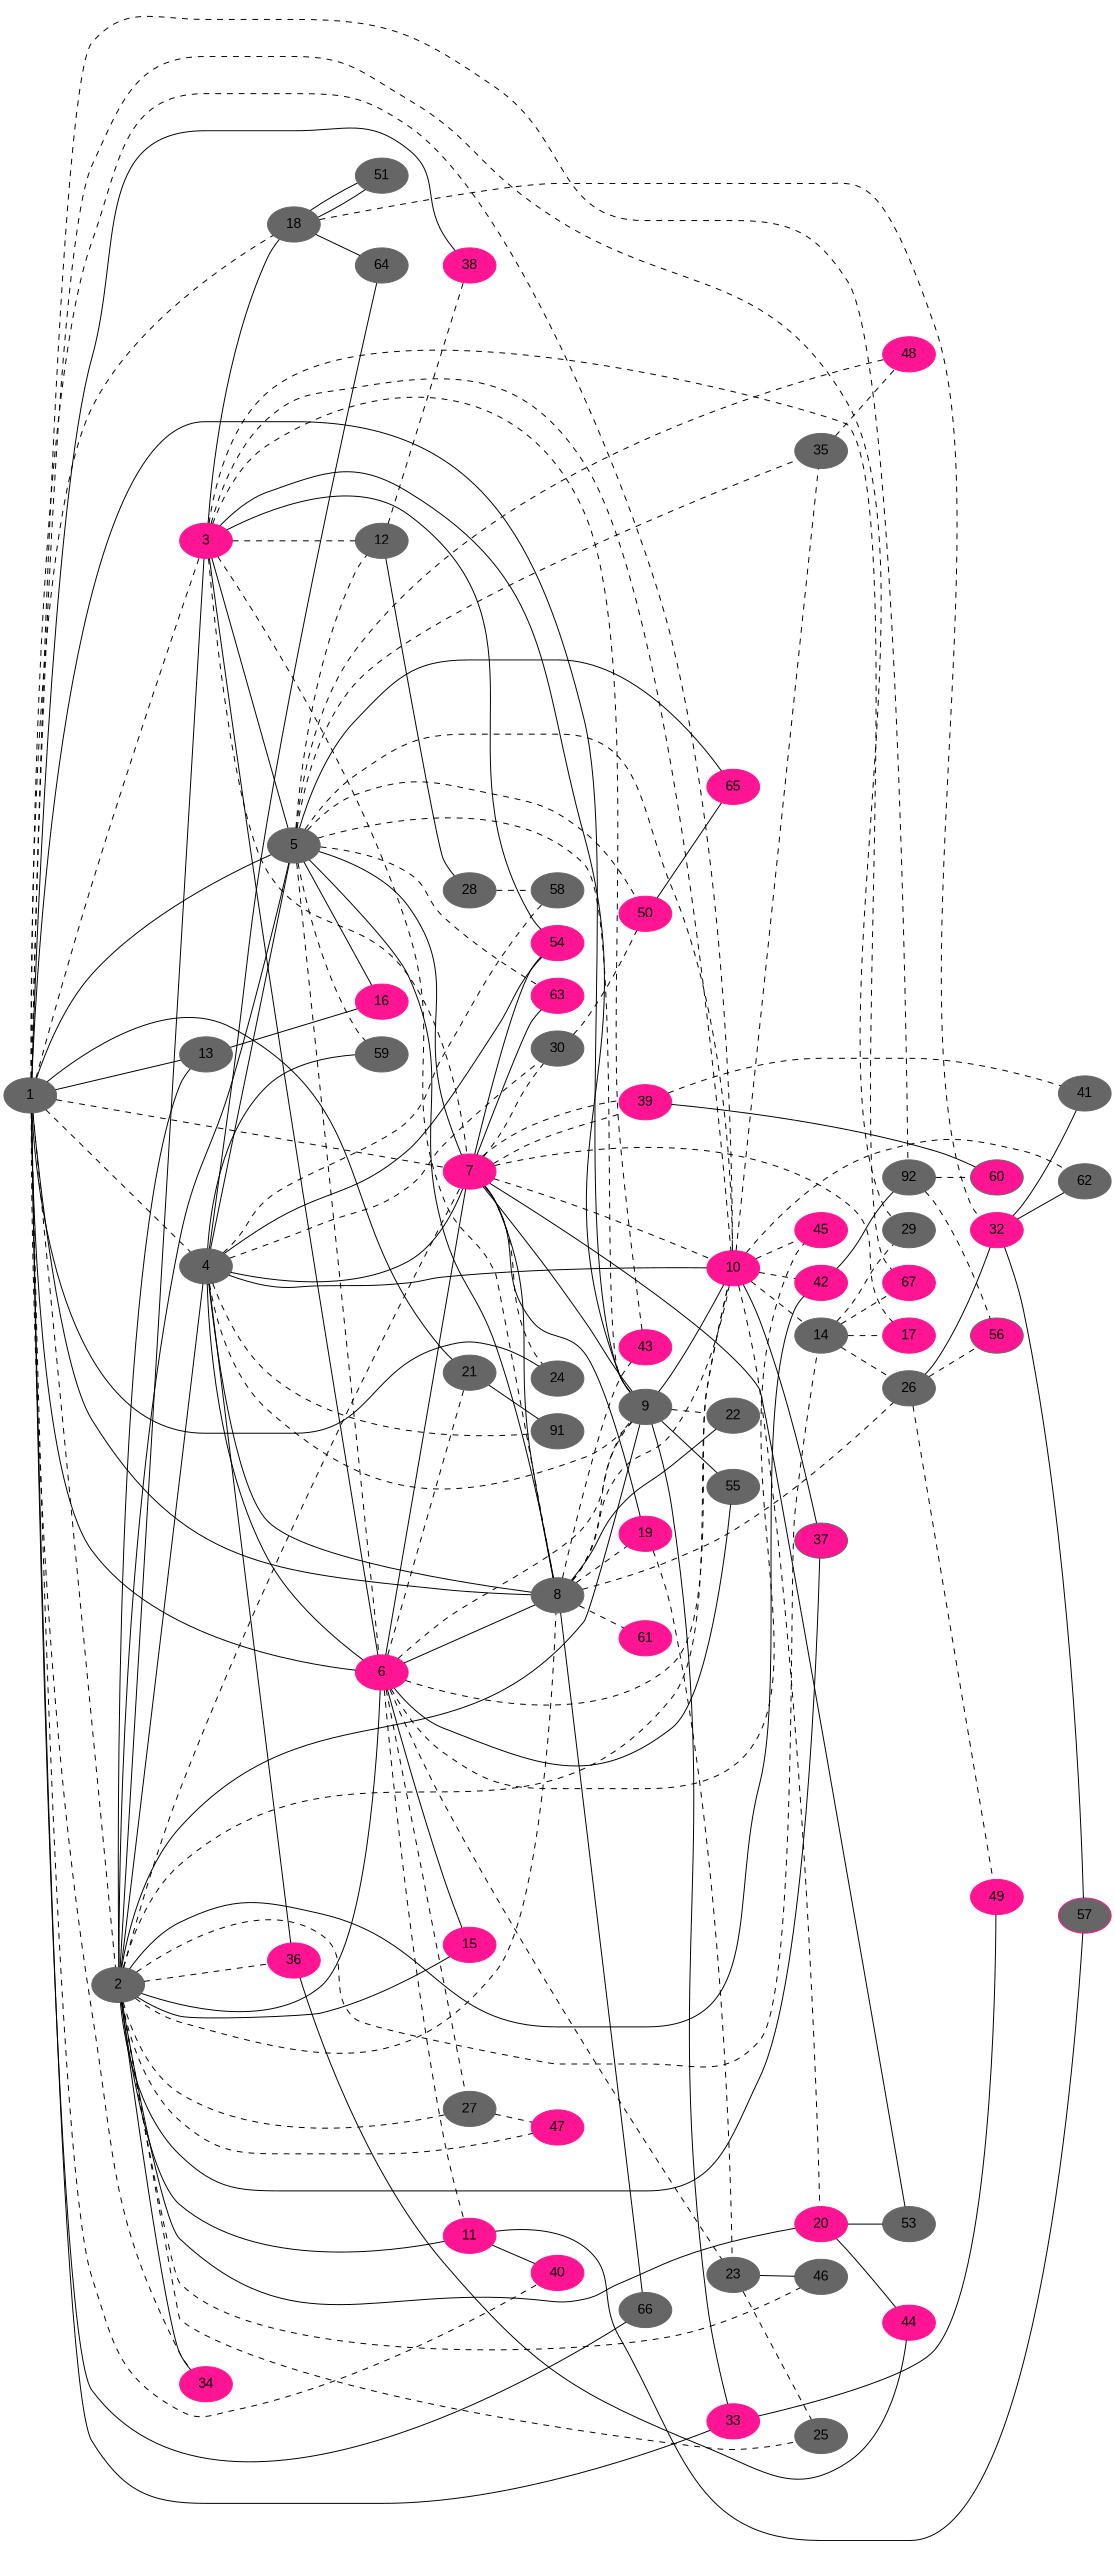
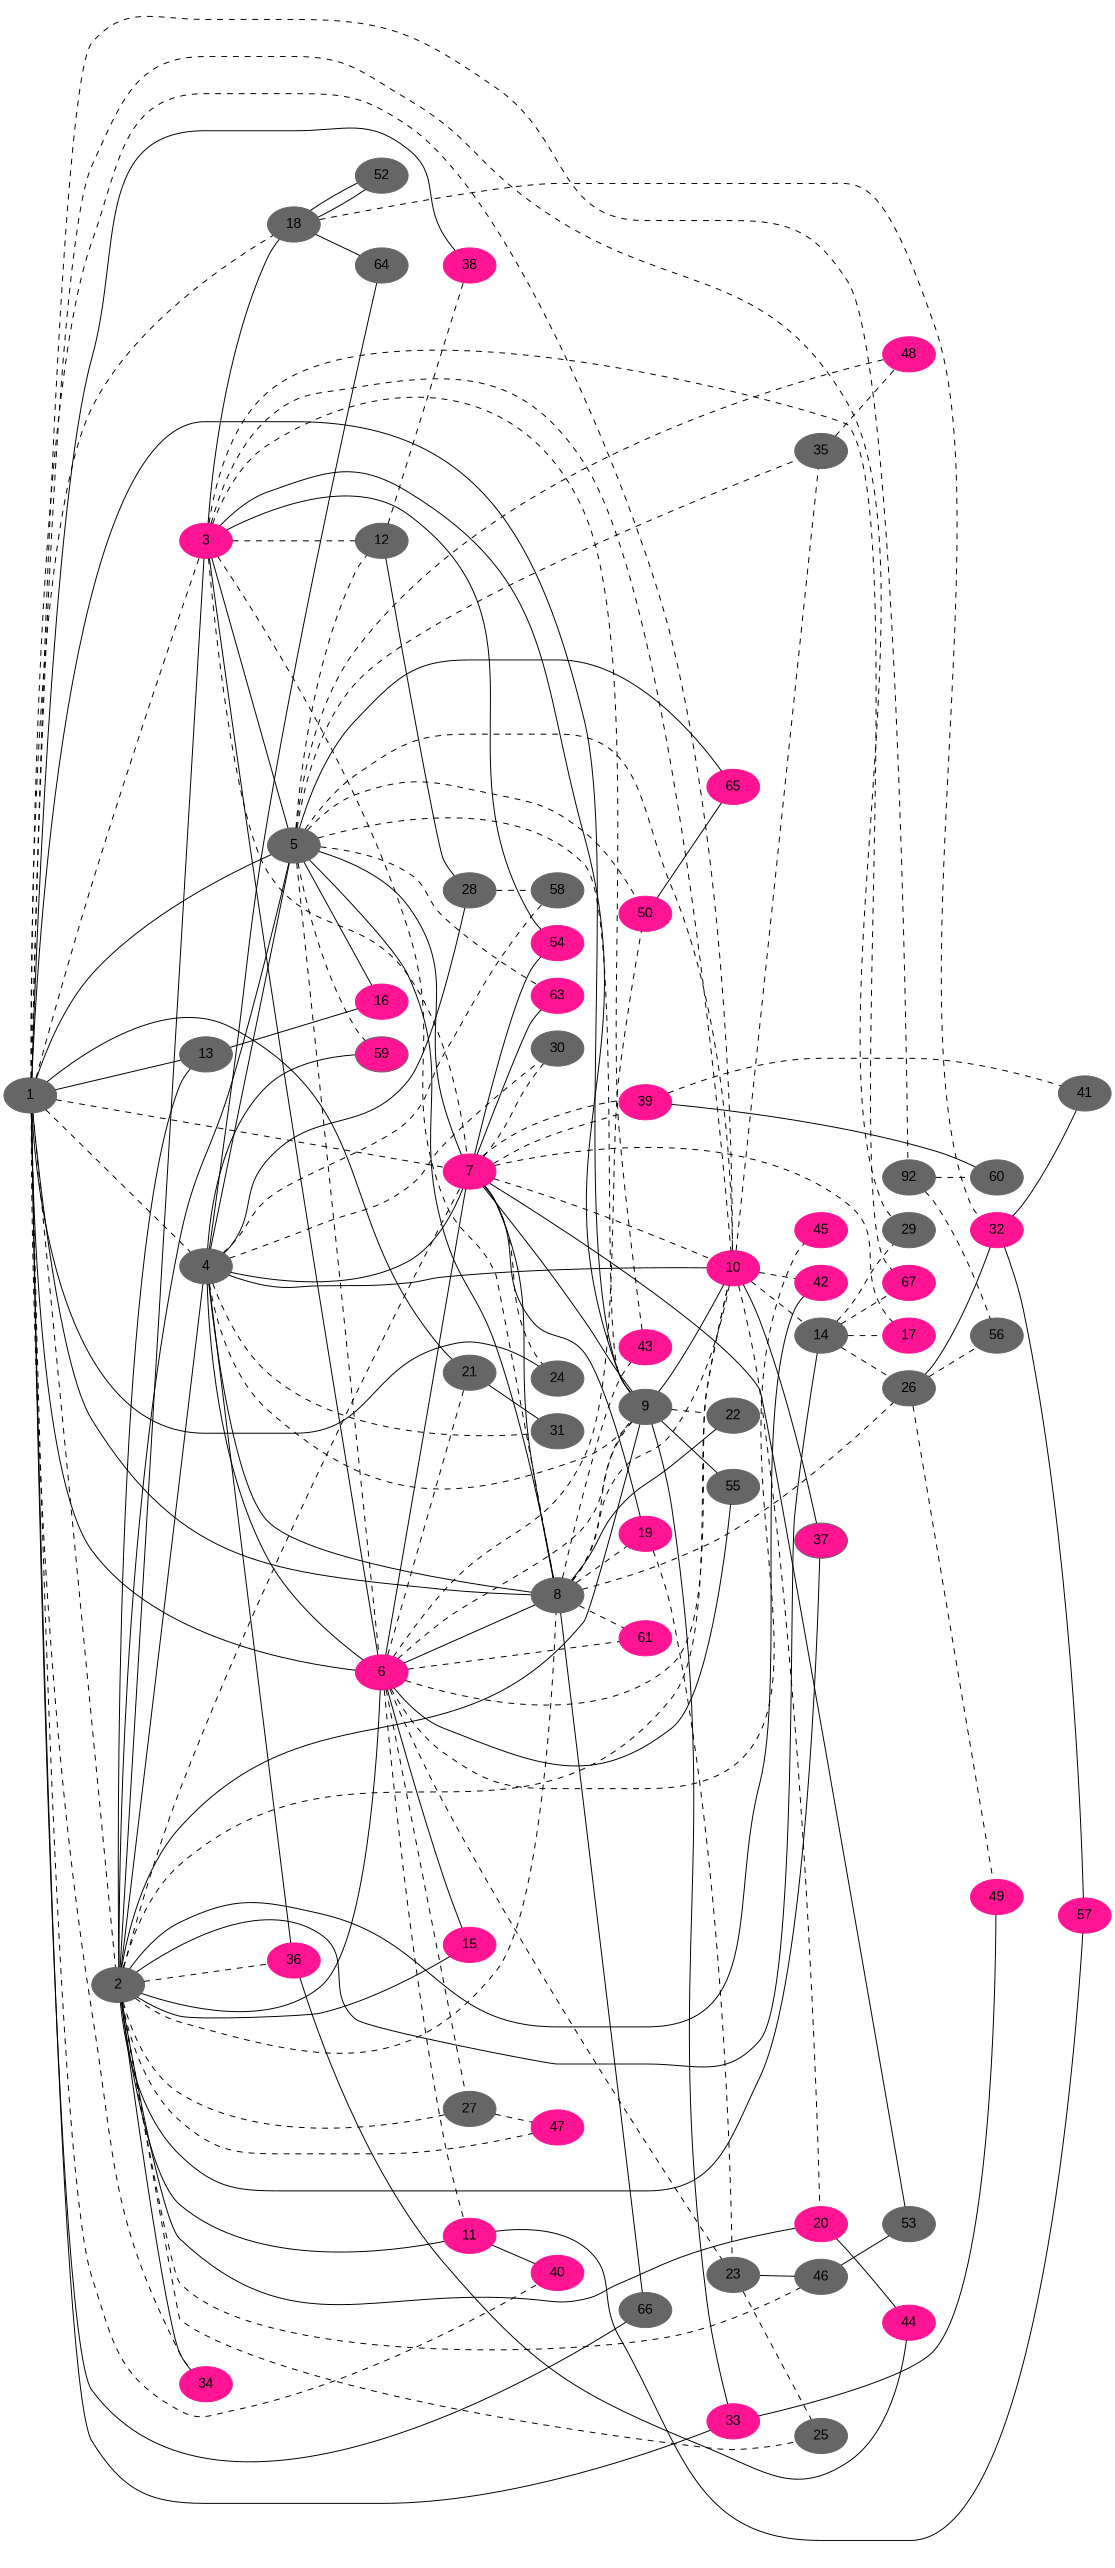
(382, 176) -> (382, 176)
(623, 958) -> (604, 1374)
(382, 1054) -> (382, 1054)
(416, 1142) -> (375, 1108)
(997, 1177) -> (997, 1177)
(1085, 1181) -> none
(861, 1236) -> none
(777, 1249) -> none
(997, 1336) -> (997, 1336)
(558, 1431) -> (558, 1431)
none -> (514, 1655)
(1085, 1916) -> (1085, 1916)
(753, 2047) -> (753, 2047)
(865, 2224) -> (865, 2250)
